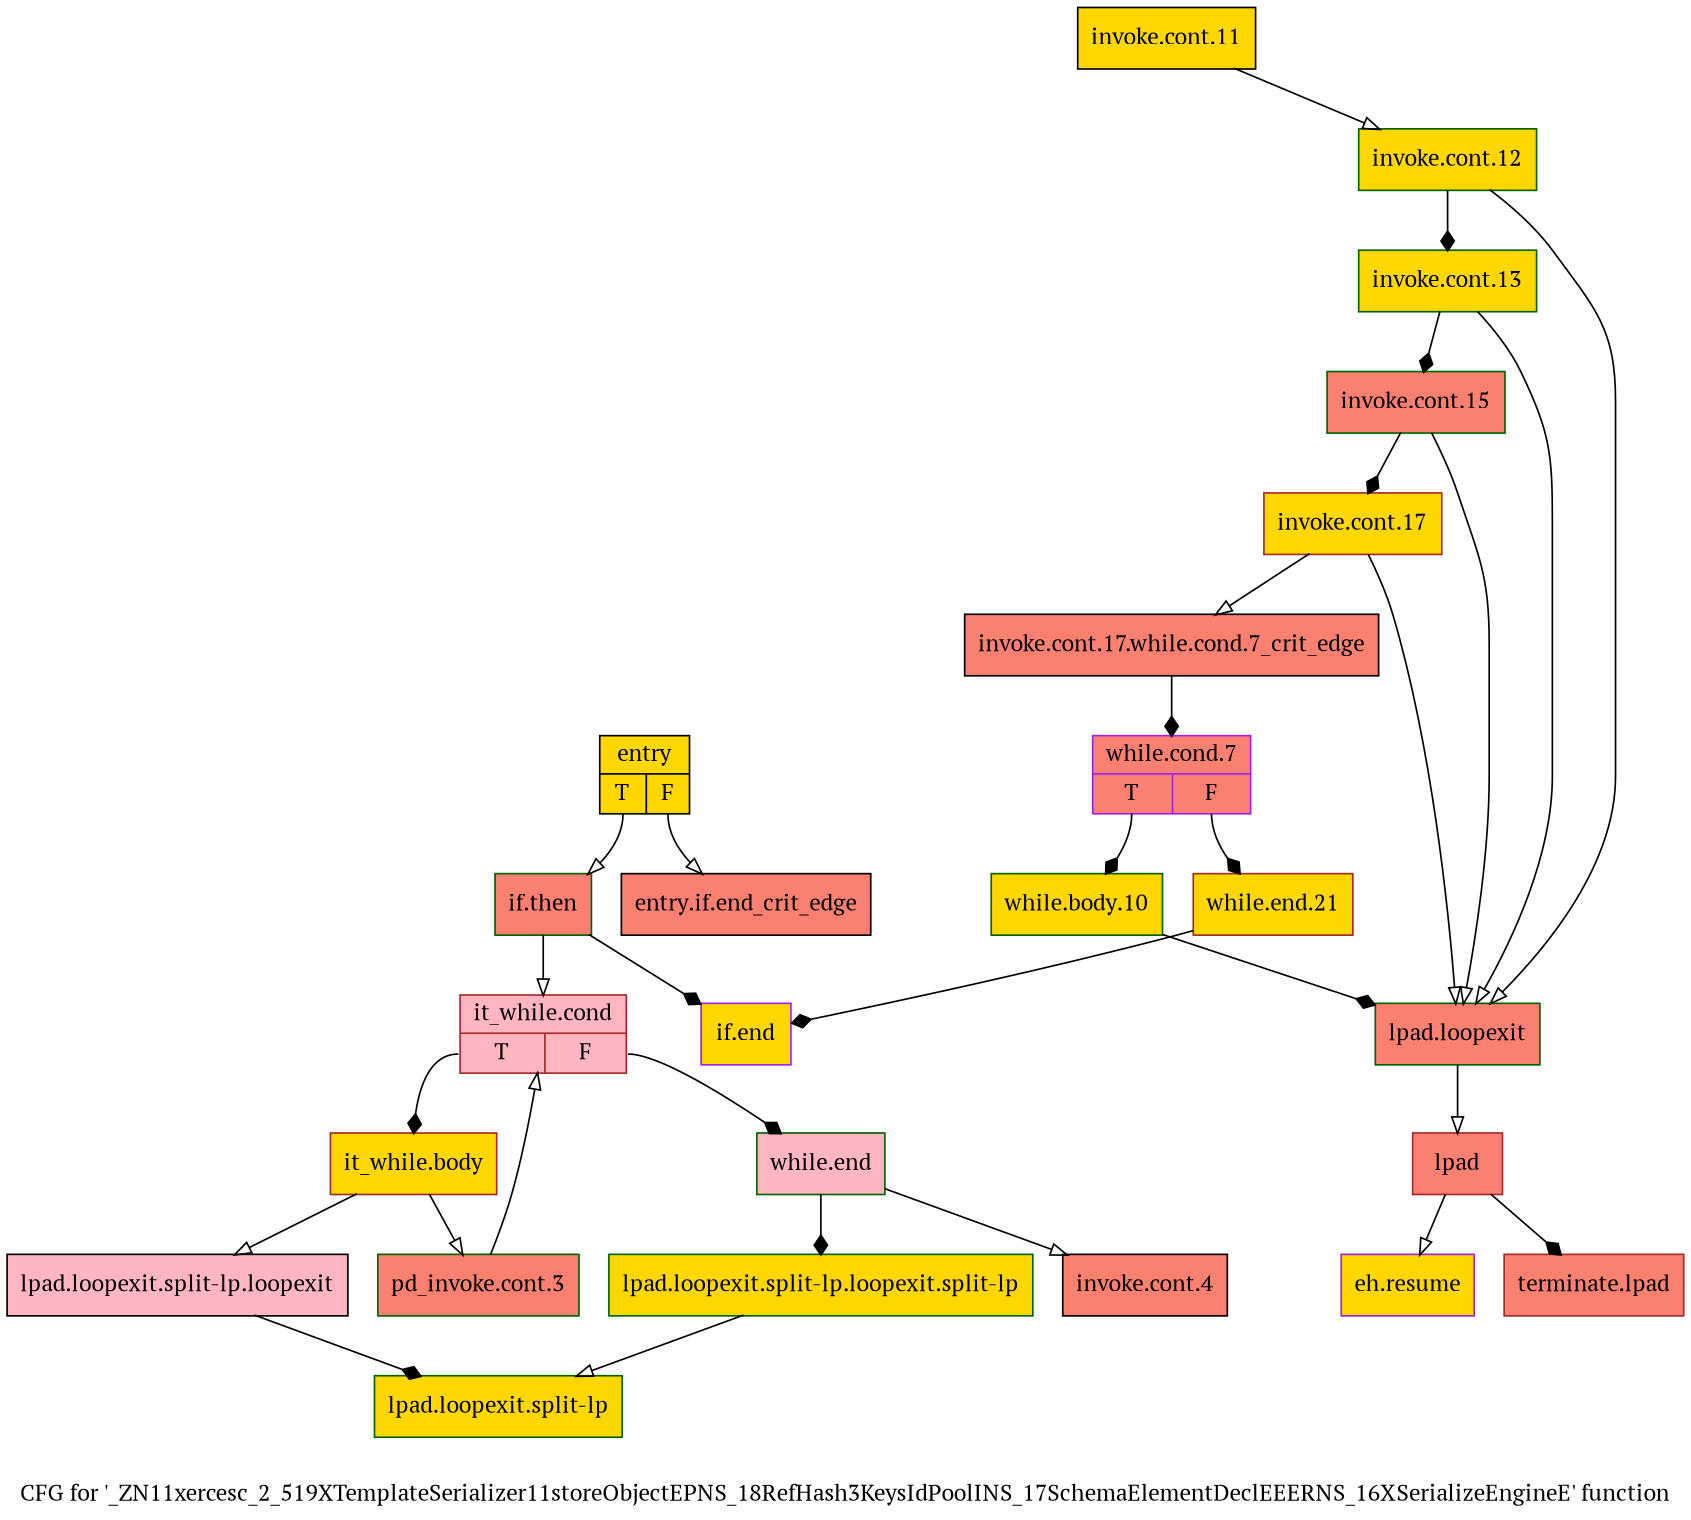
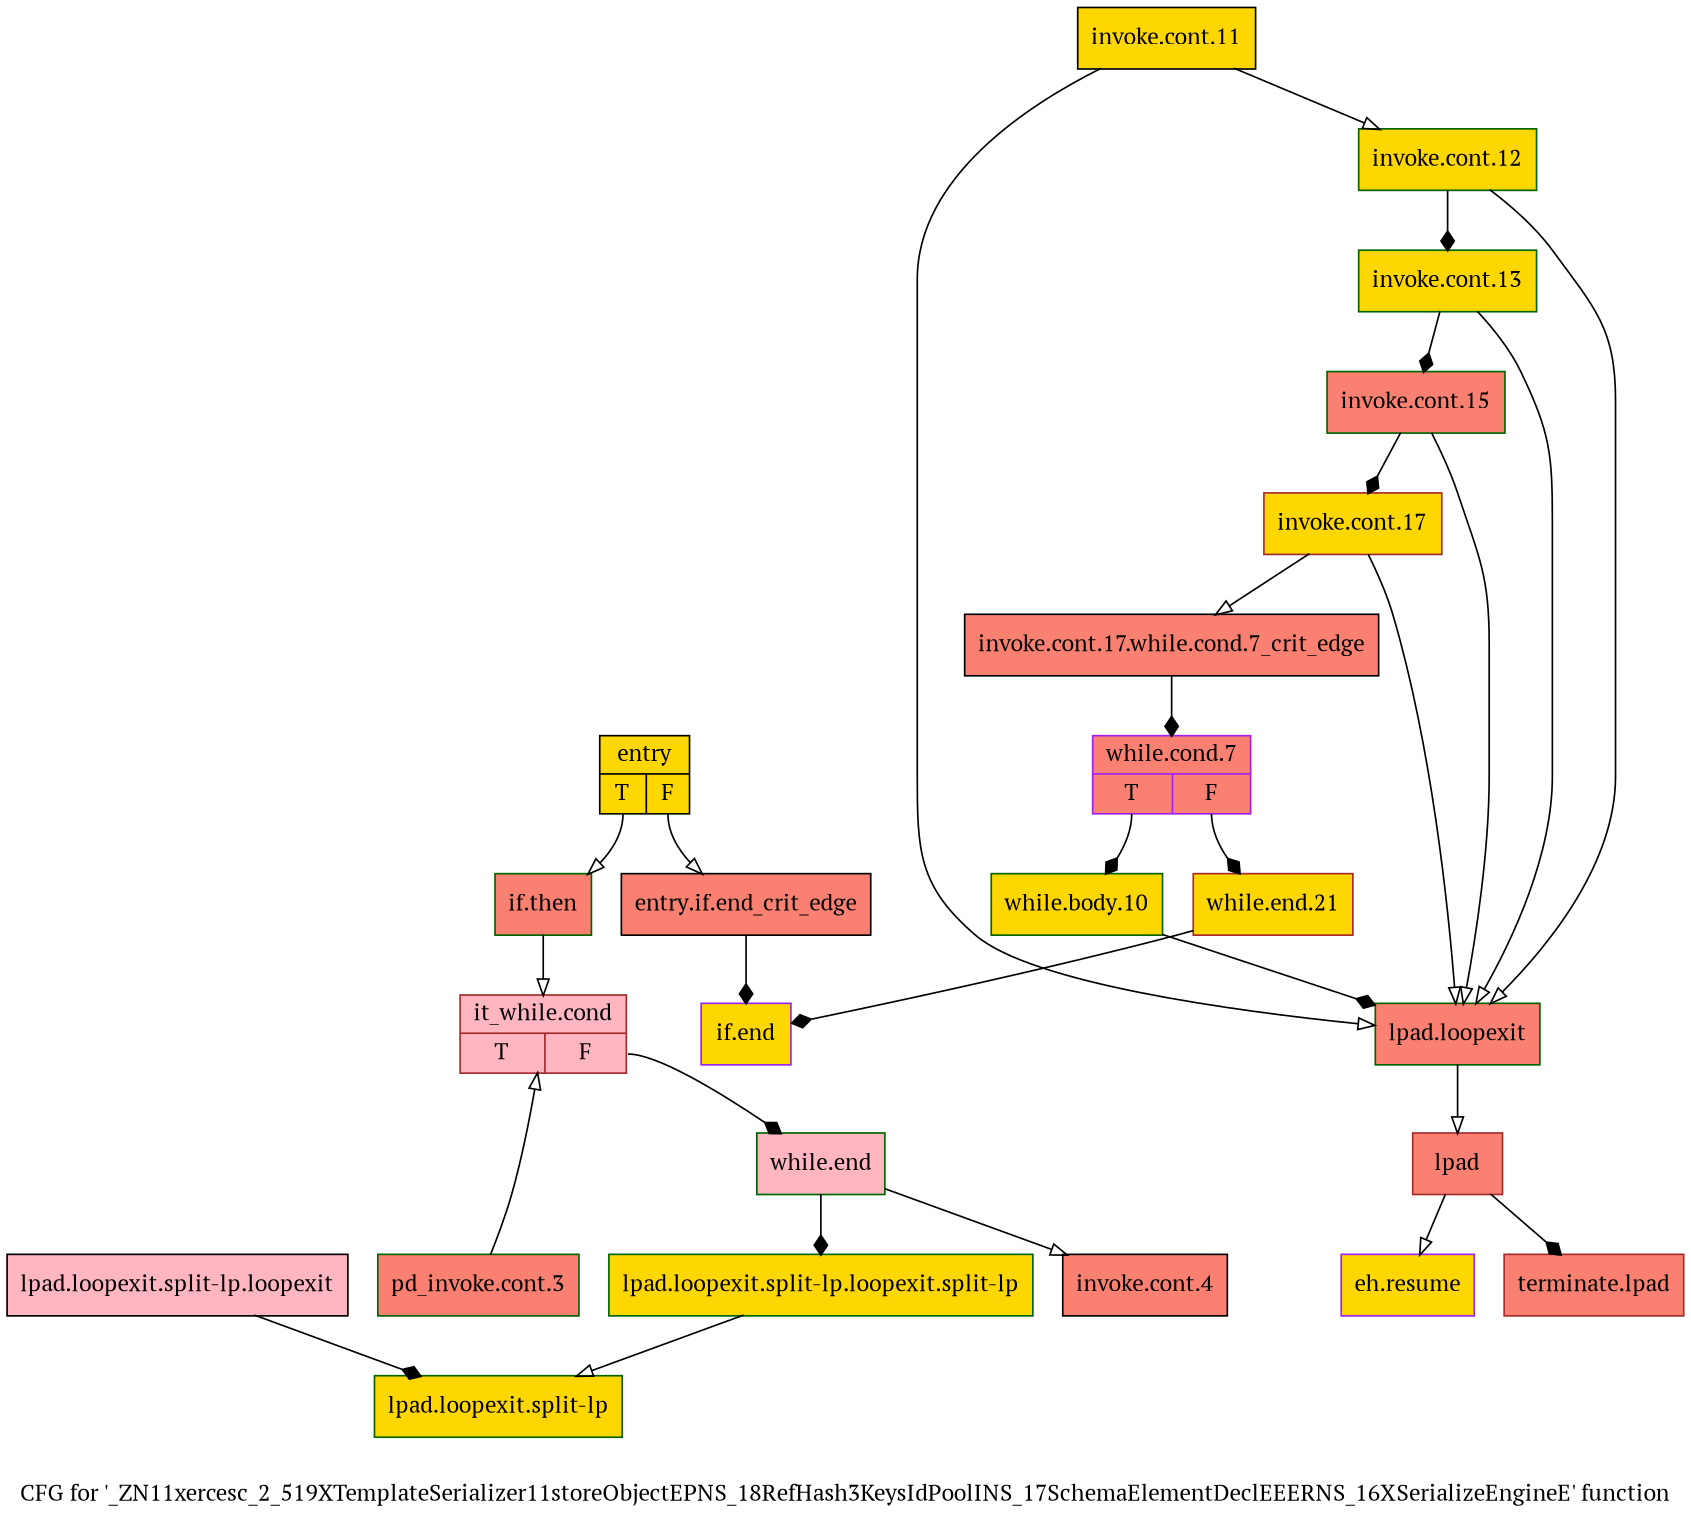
none -> (917, 667)
(636, 964) -> (746, 959)
(414, 1164) -> none
